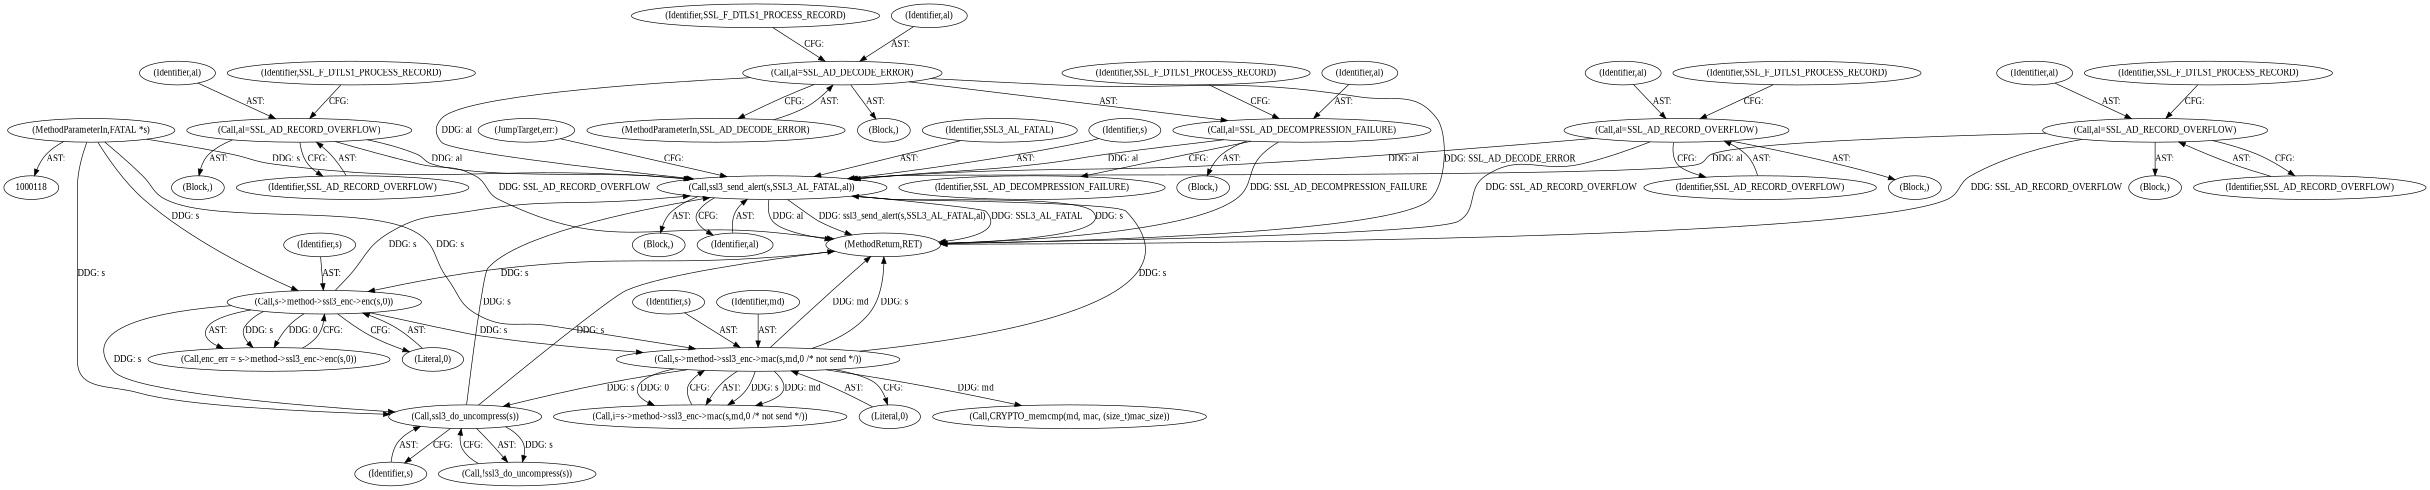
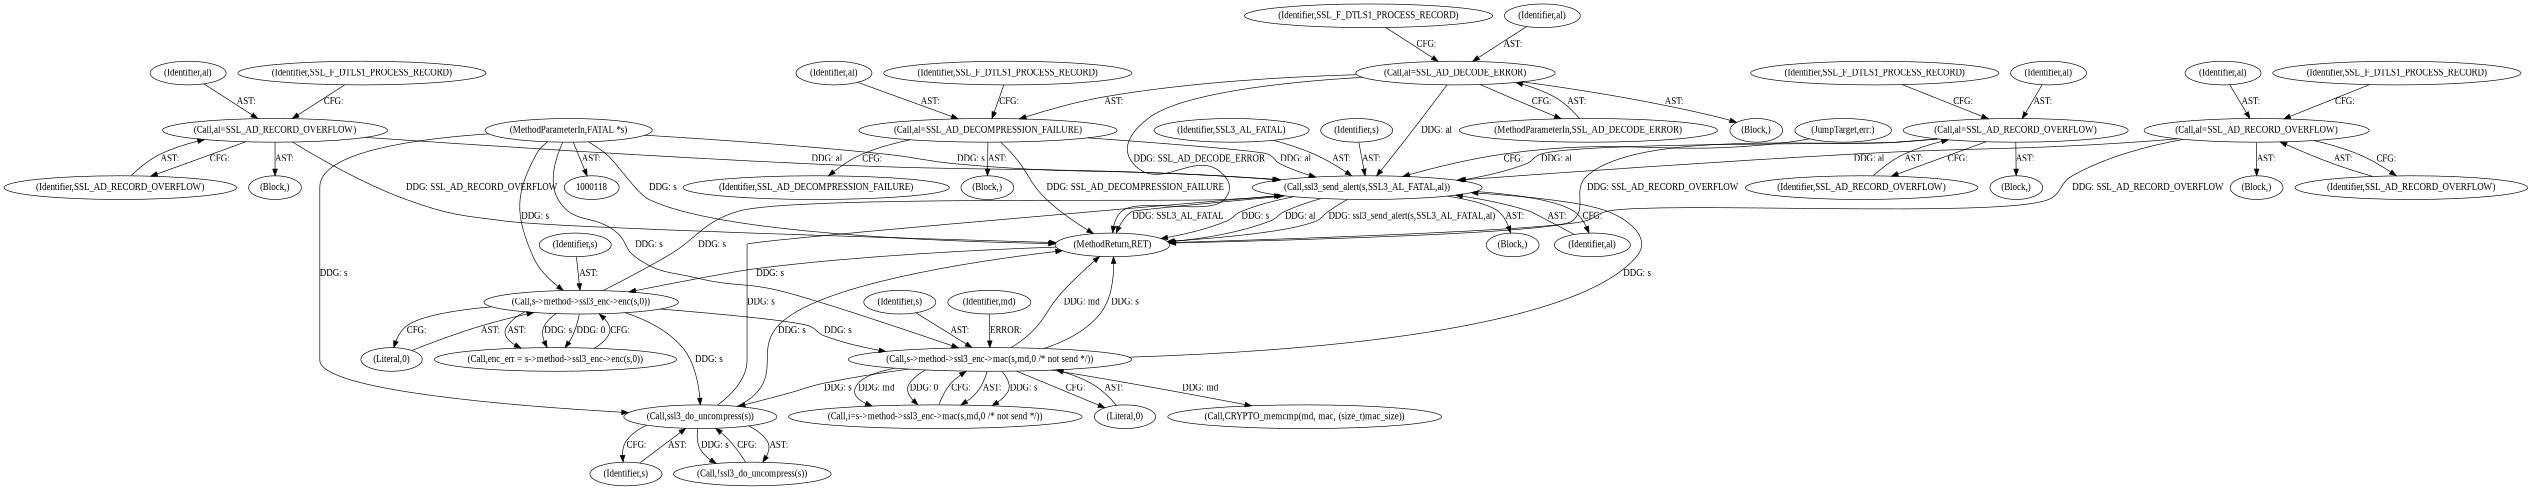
none -> (805, 231)
(769, 331) -> (1007, 331)
